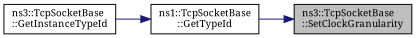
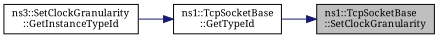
(60, 19) -> (71, 19)
(353, 19) -> (376, 19)
